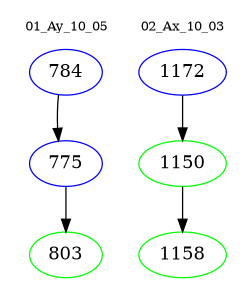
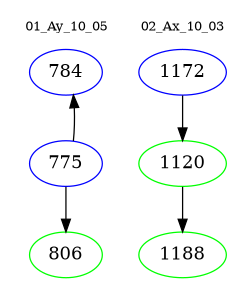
(57, 112) -> (74, 125)
(183, 164) -> (183, 164)
(66, 255) -> (66, 255)
(183, 255) -> (183, 255)
